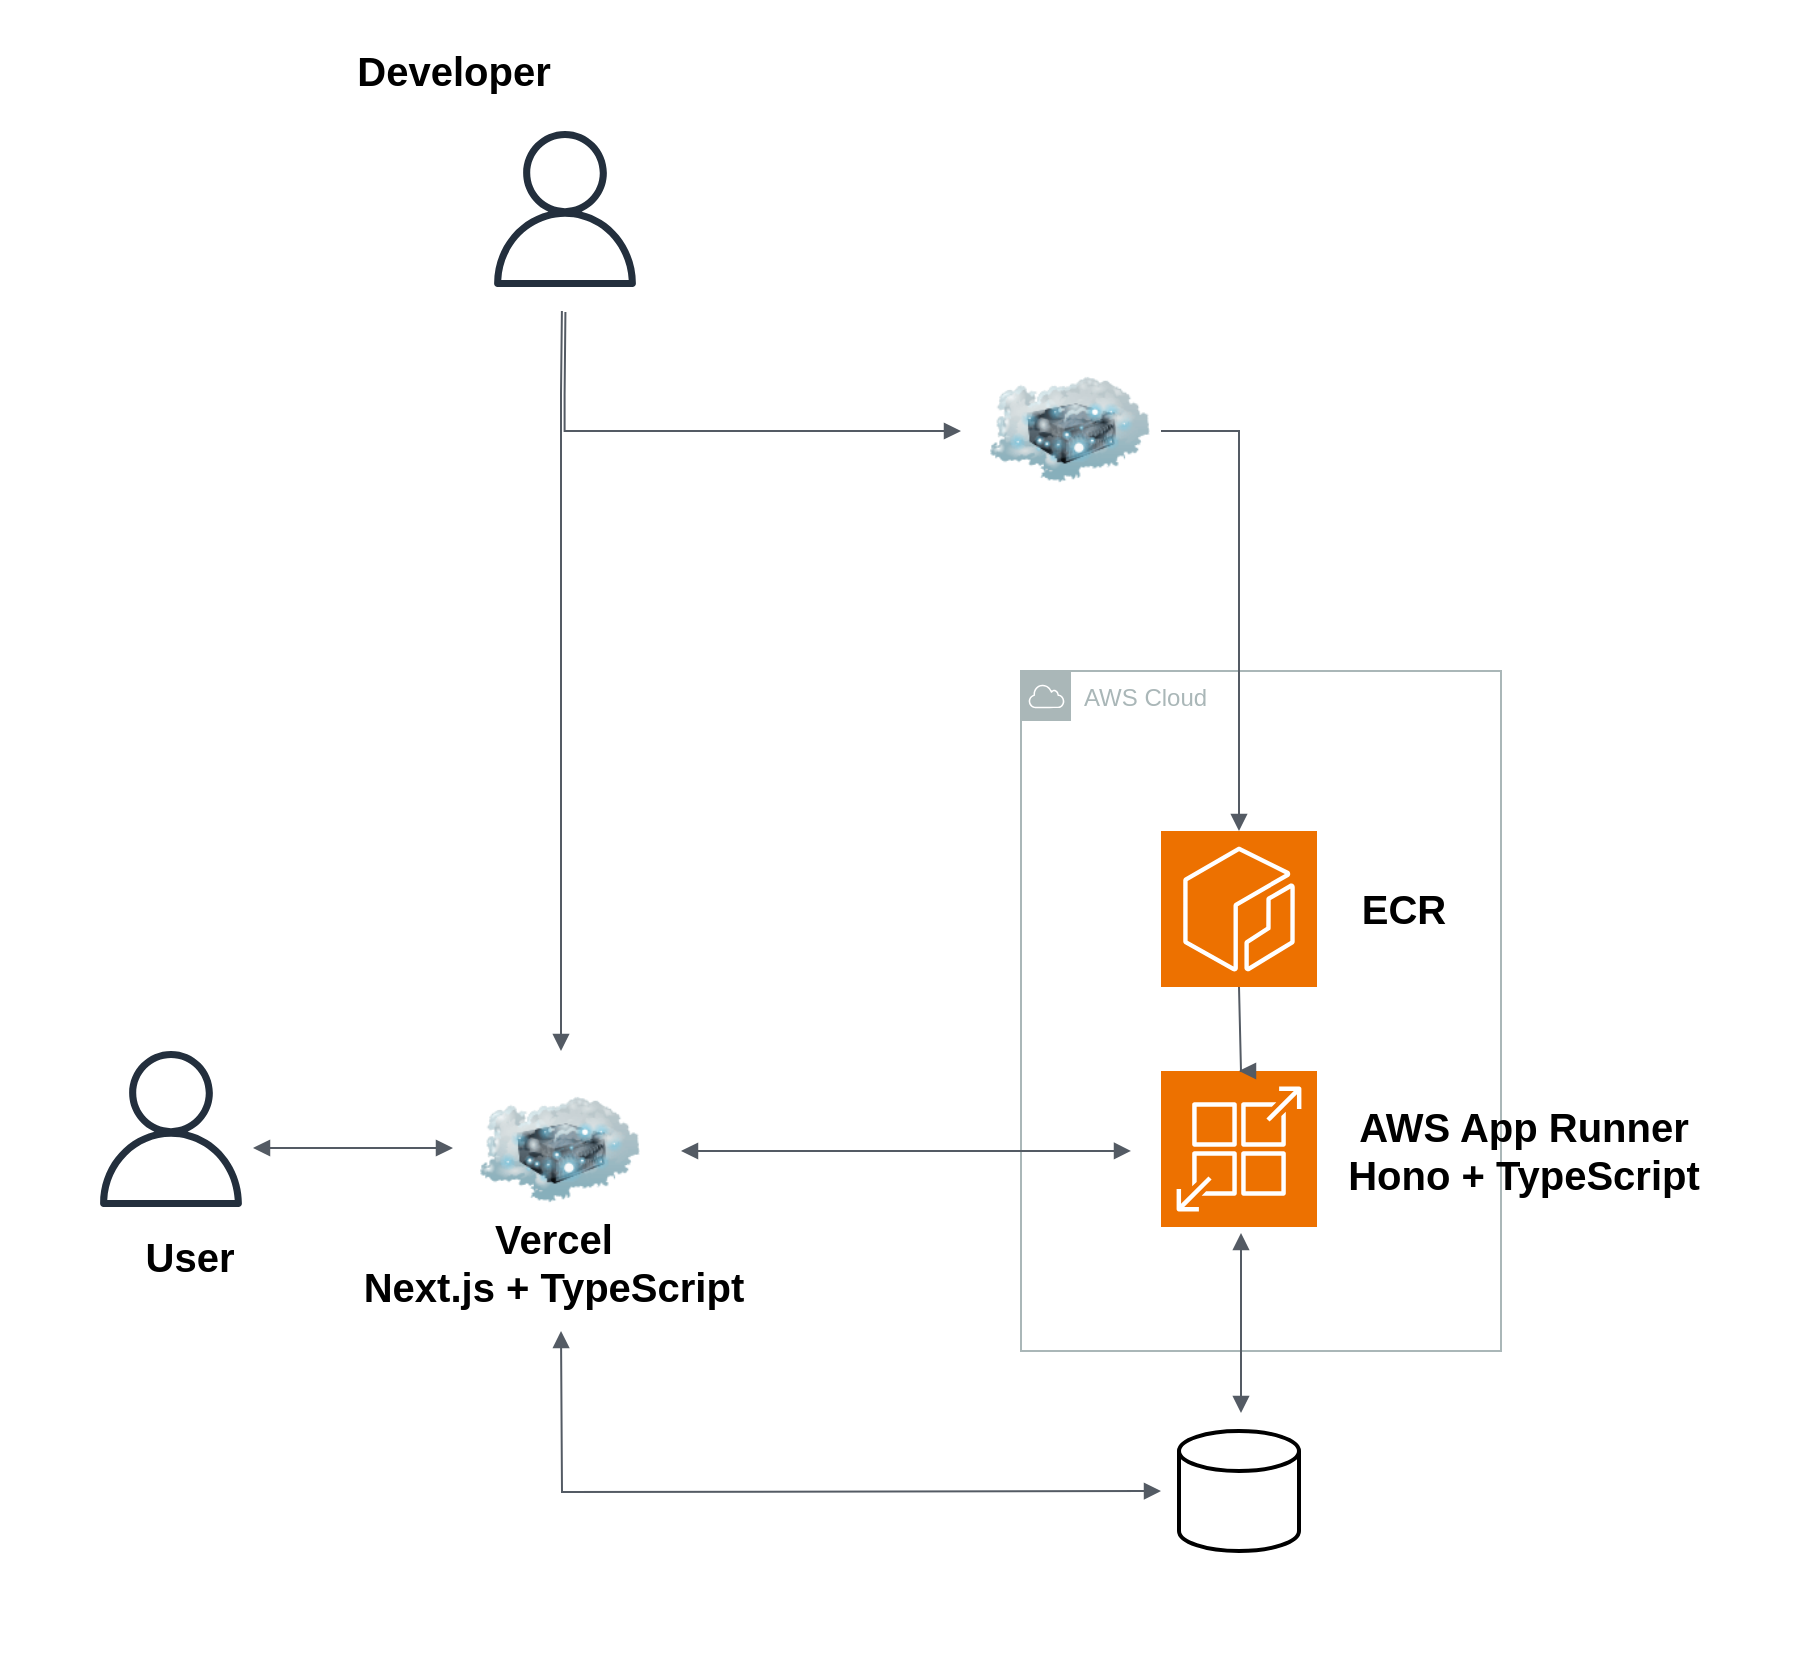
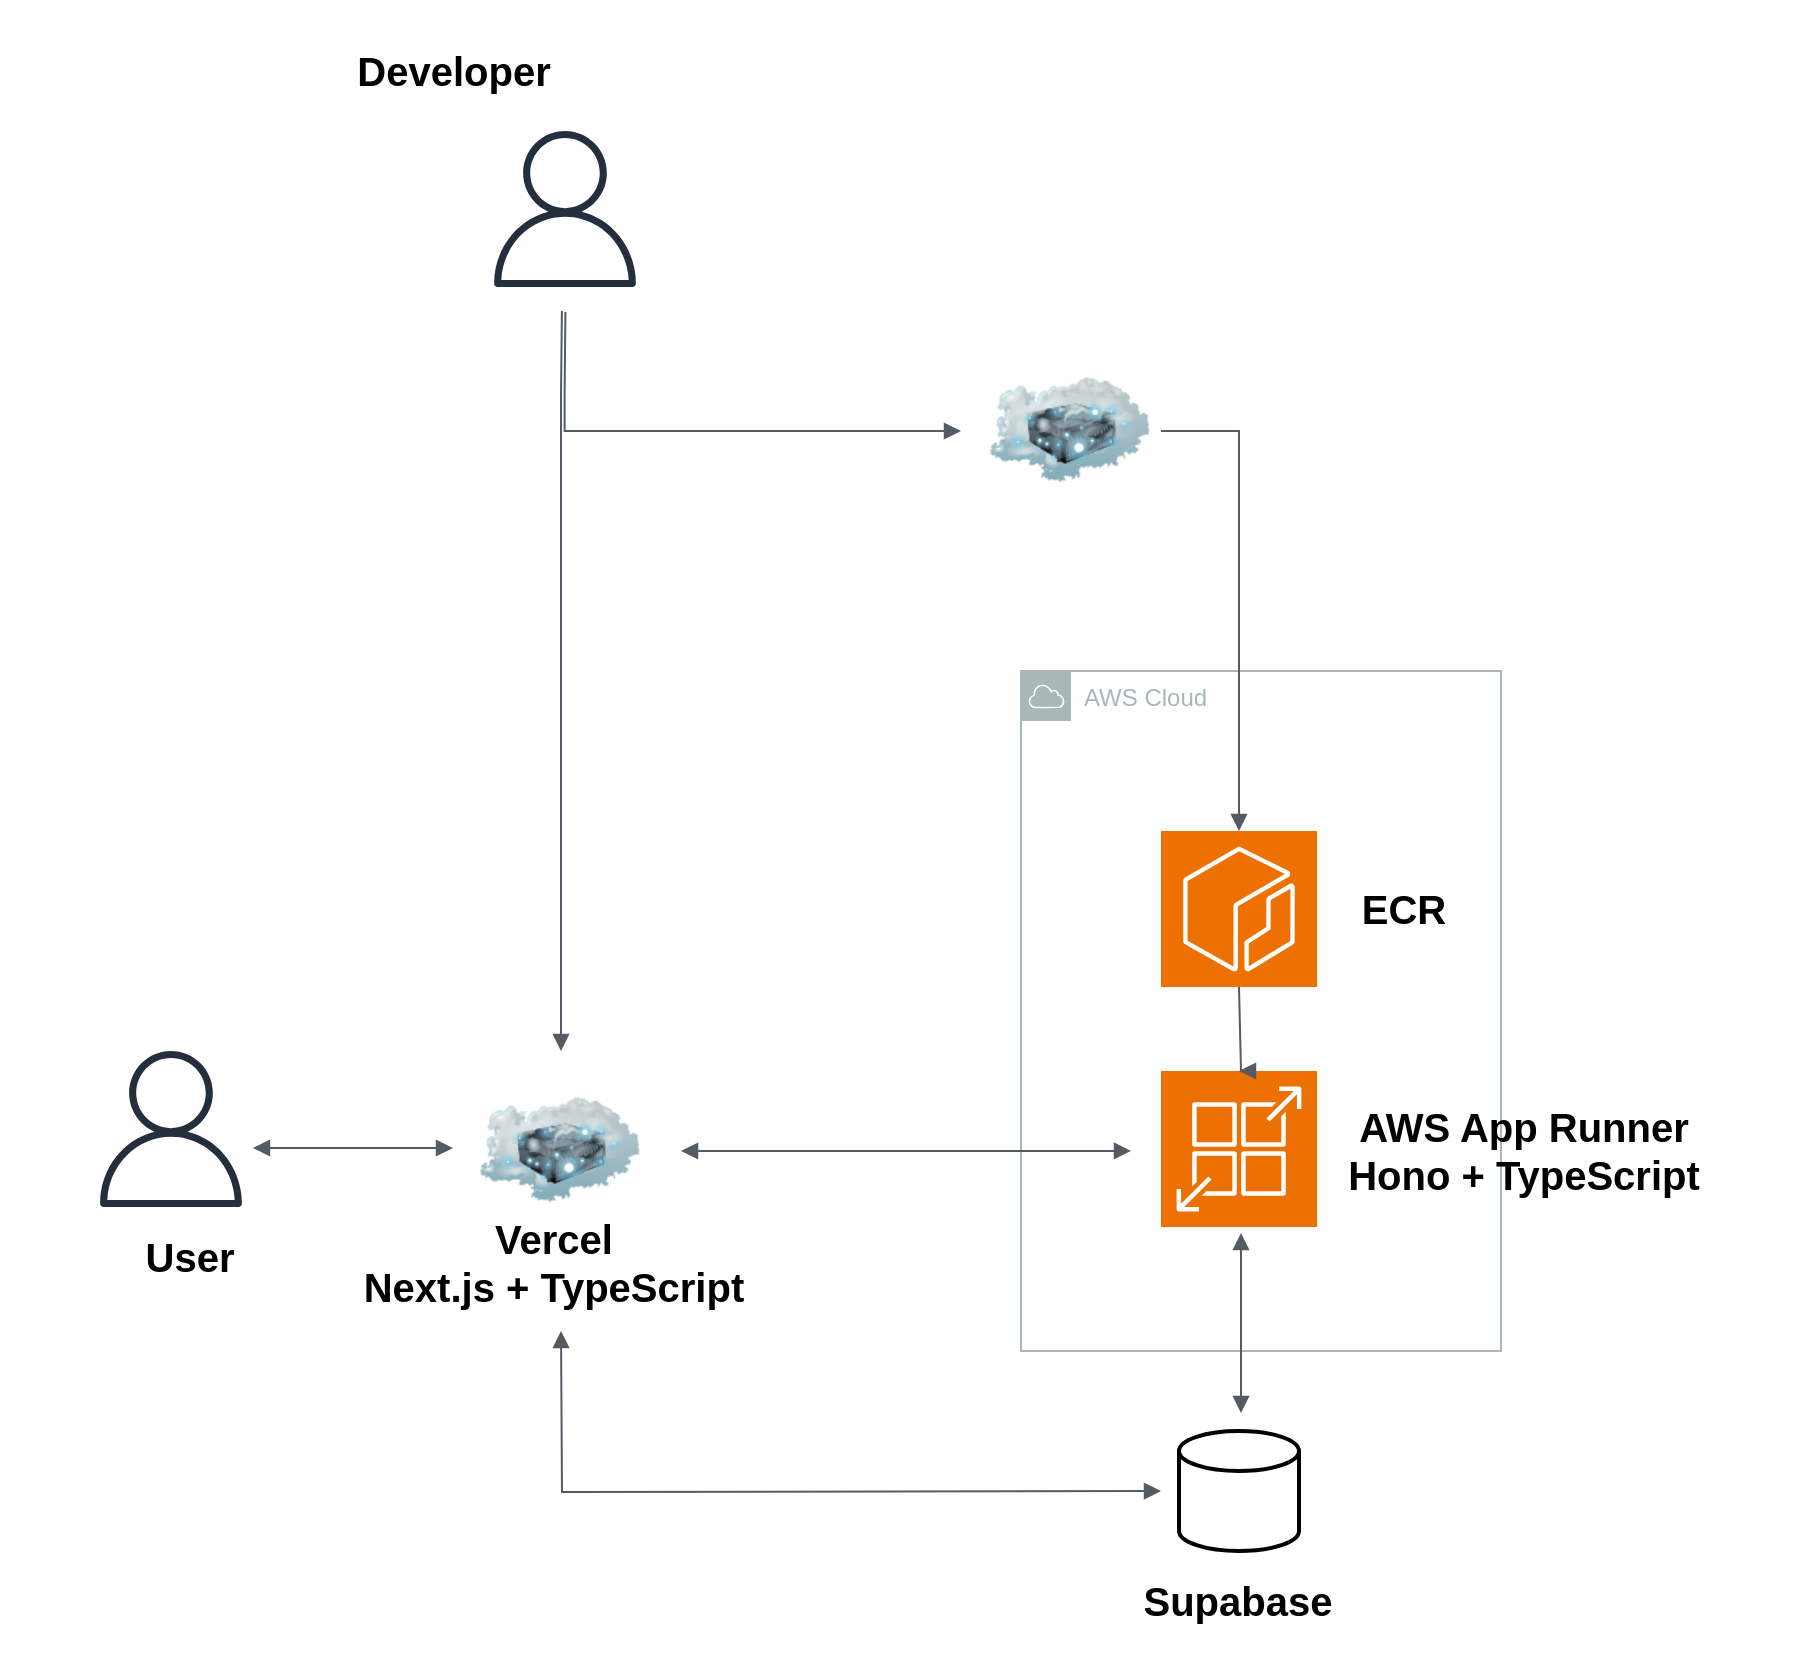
none -> (1239, 1601)
